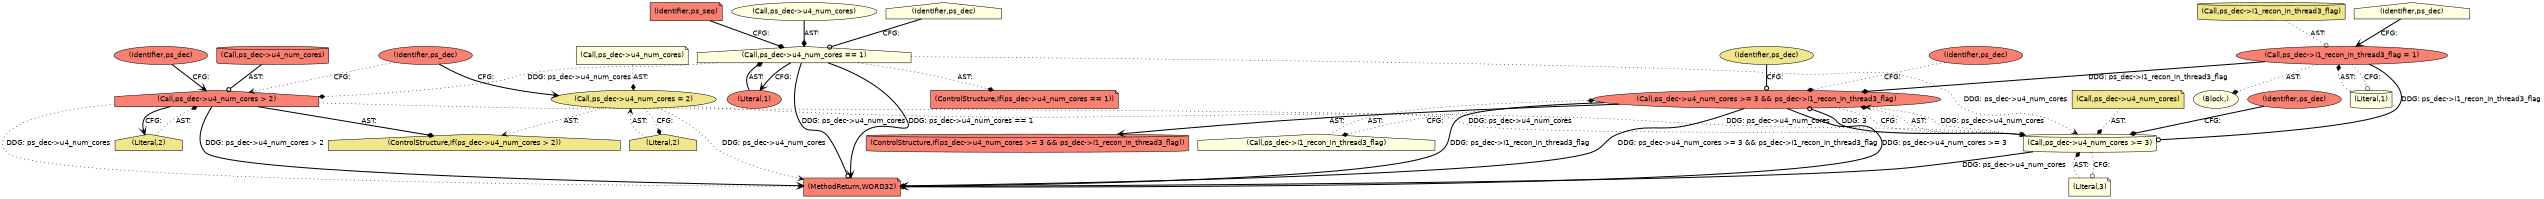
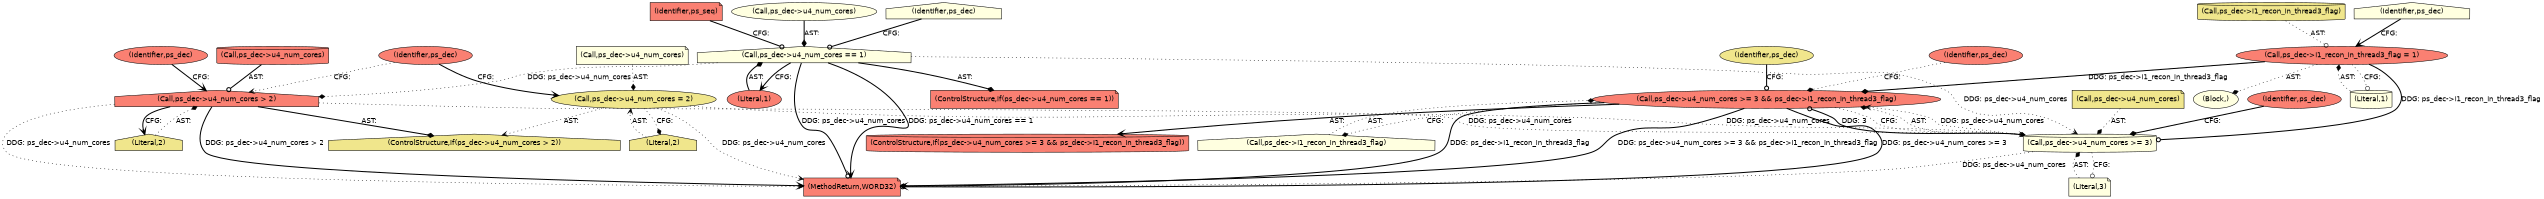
(744, 33) -> (745, 33)
(923, 74) -> (923, 74)
(1752, 175) -> (1752, 175)
